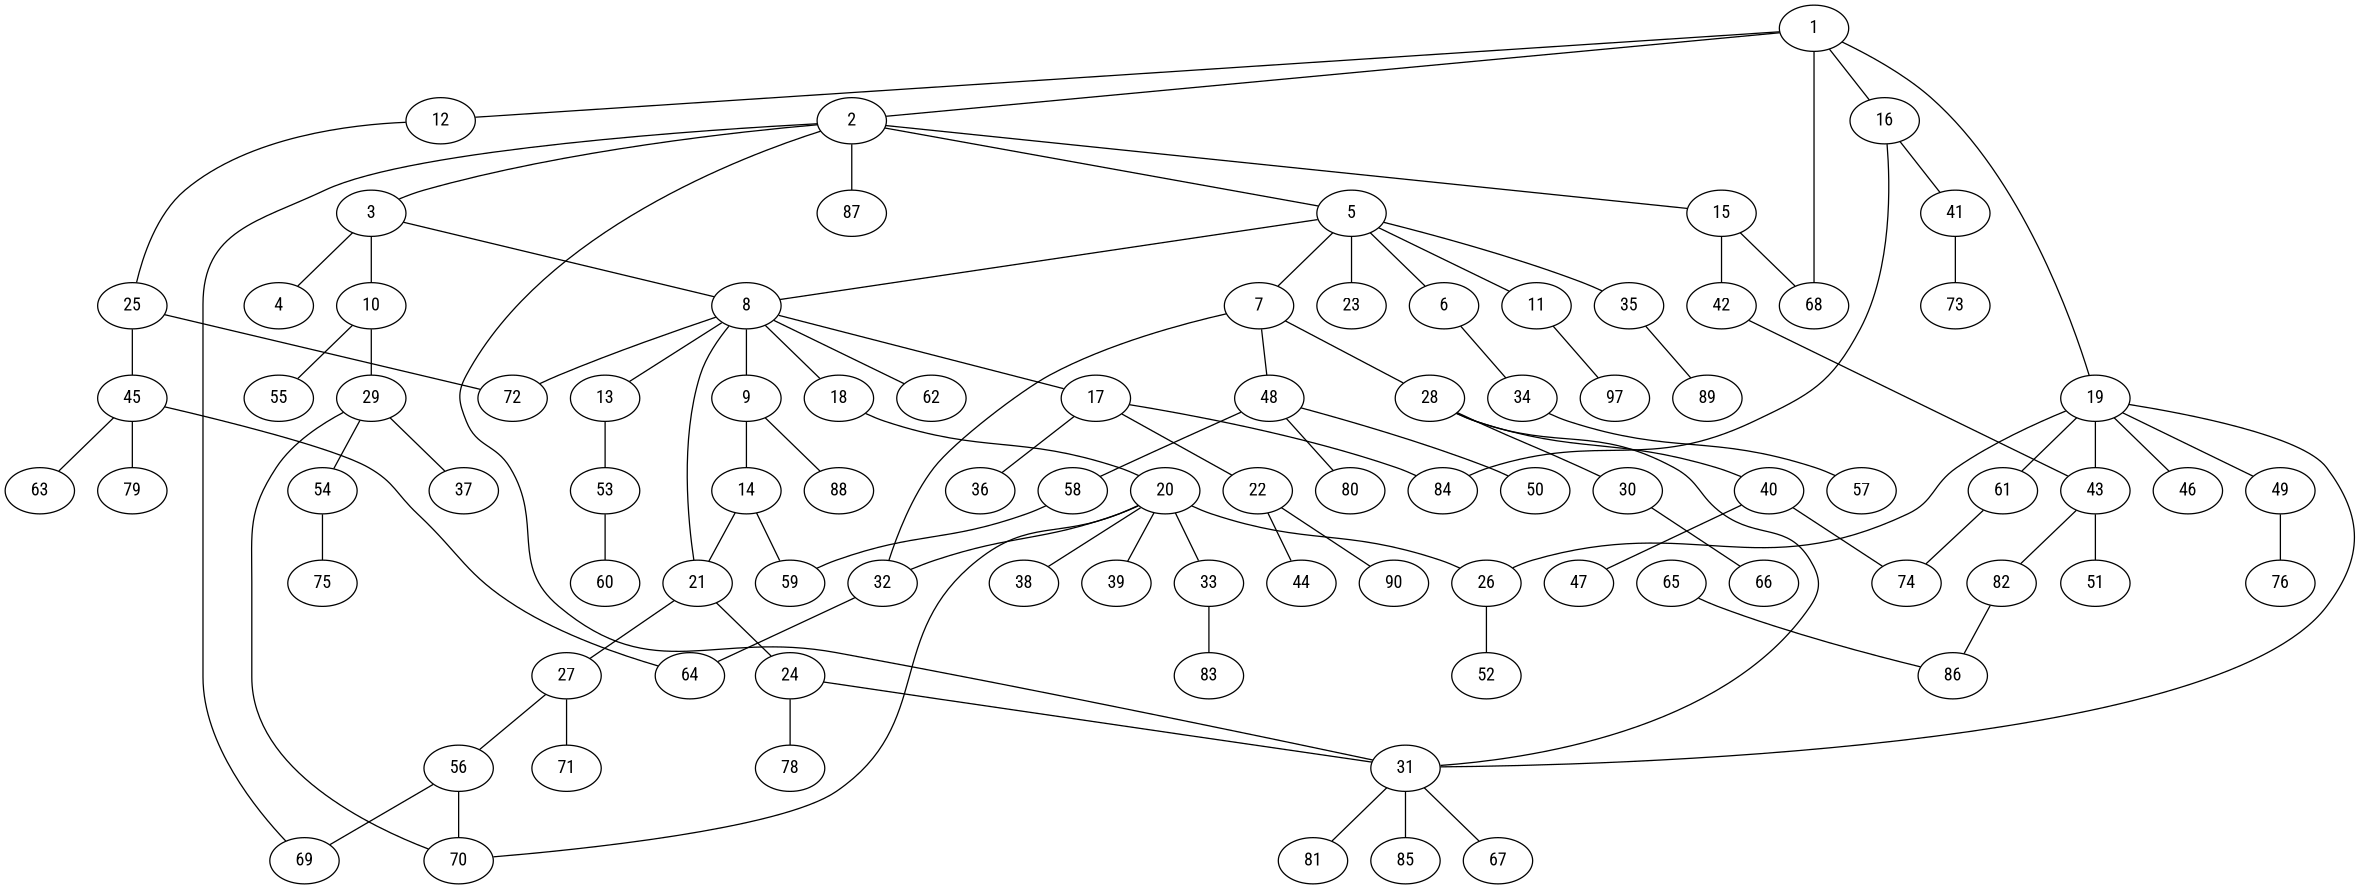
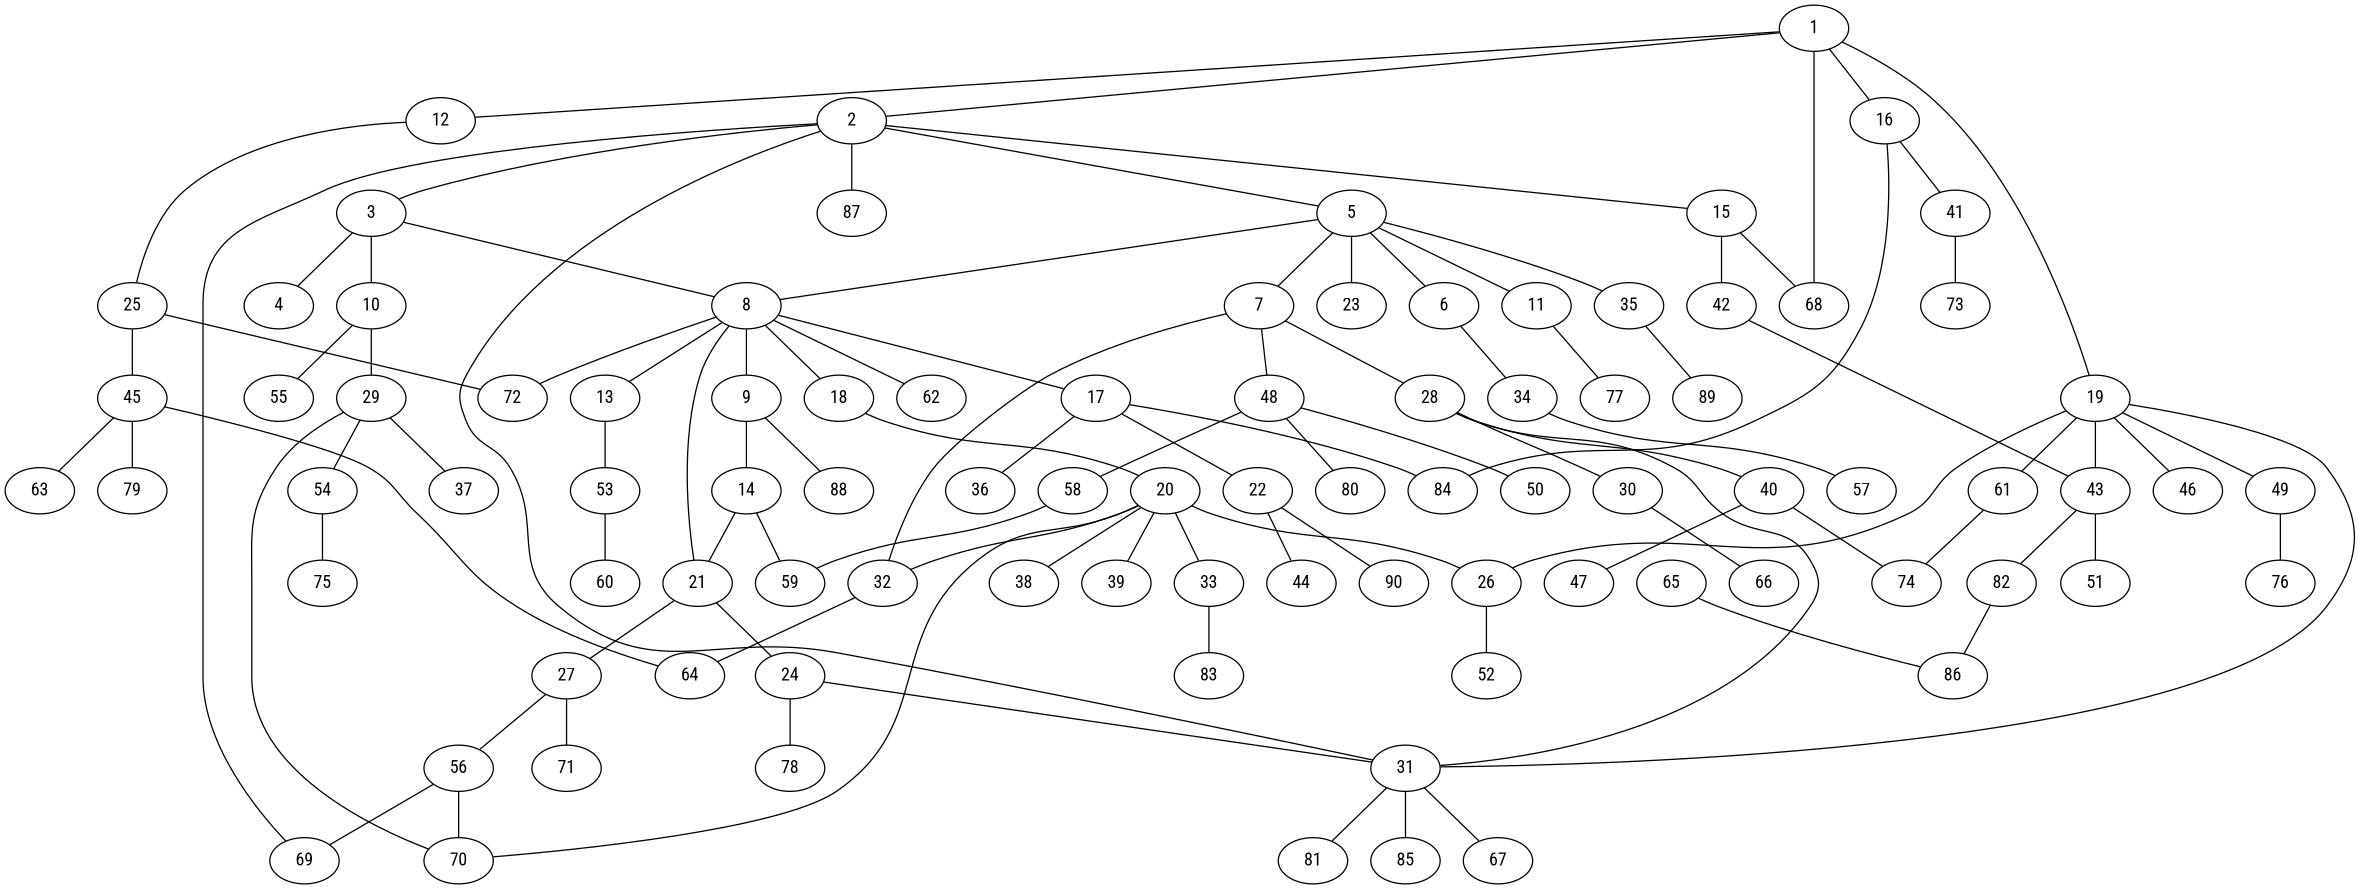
(1615, 398) -> (1615, 398)
